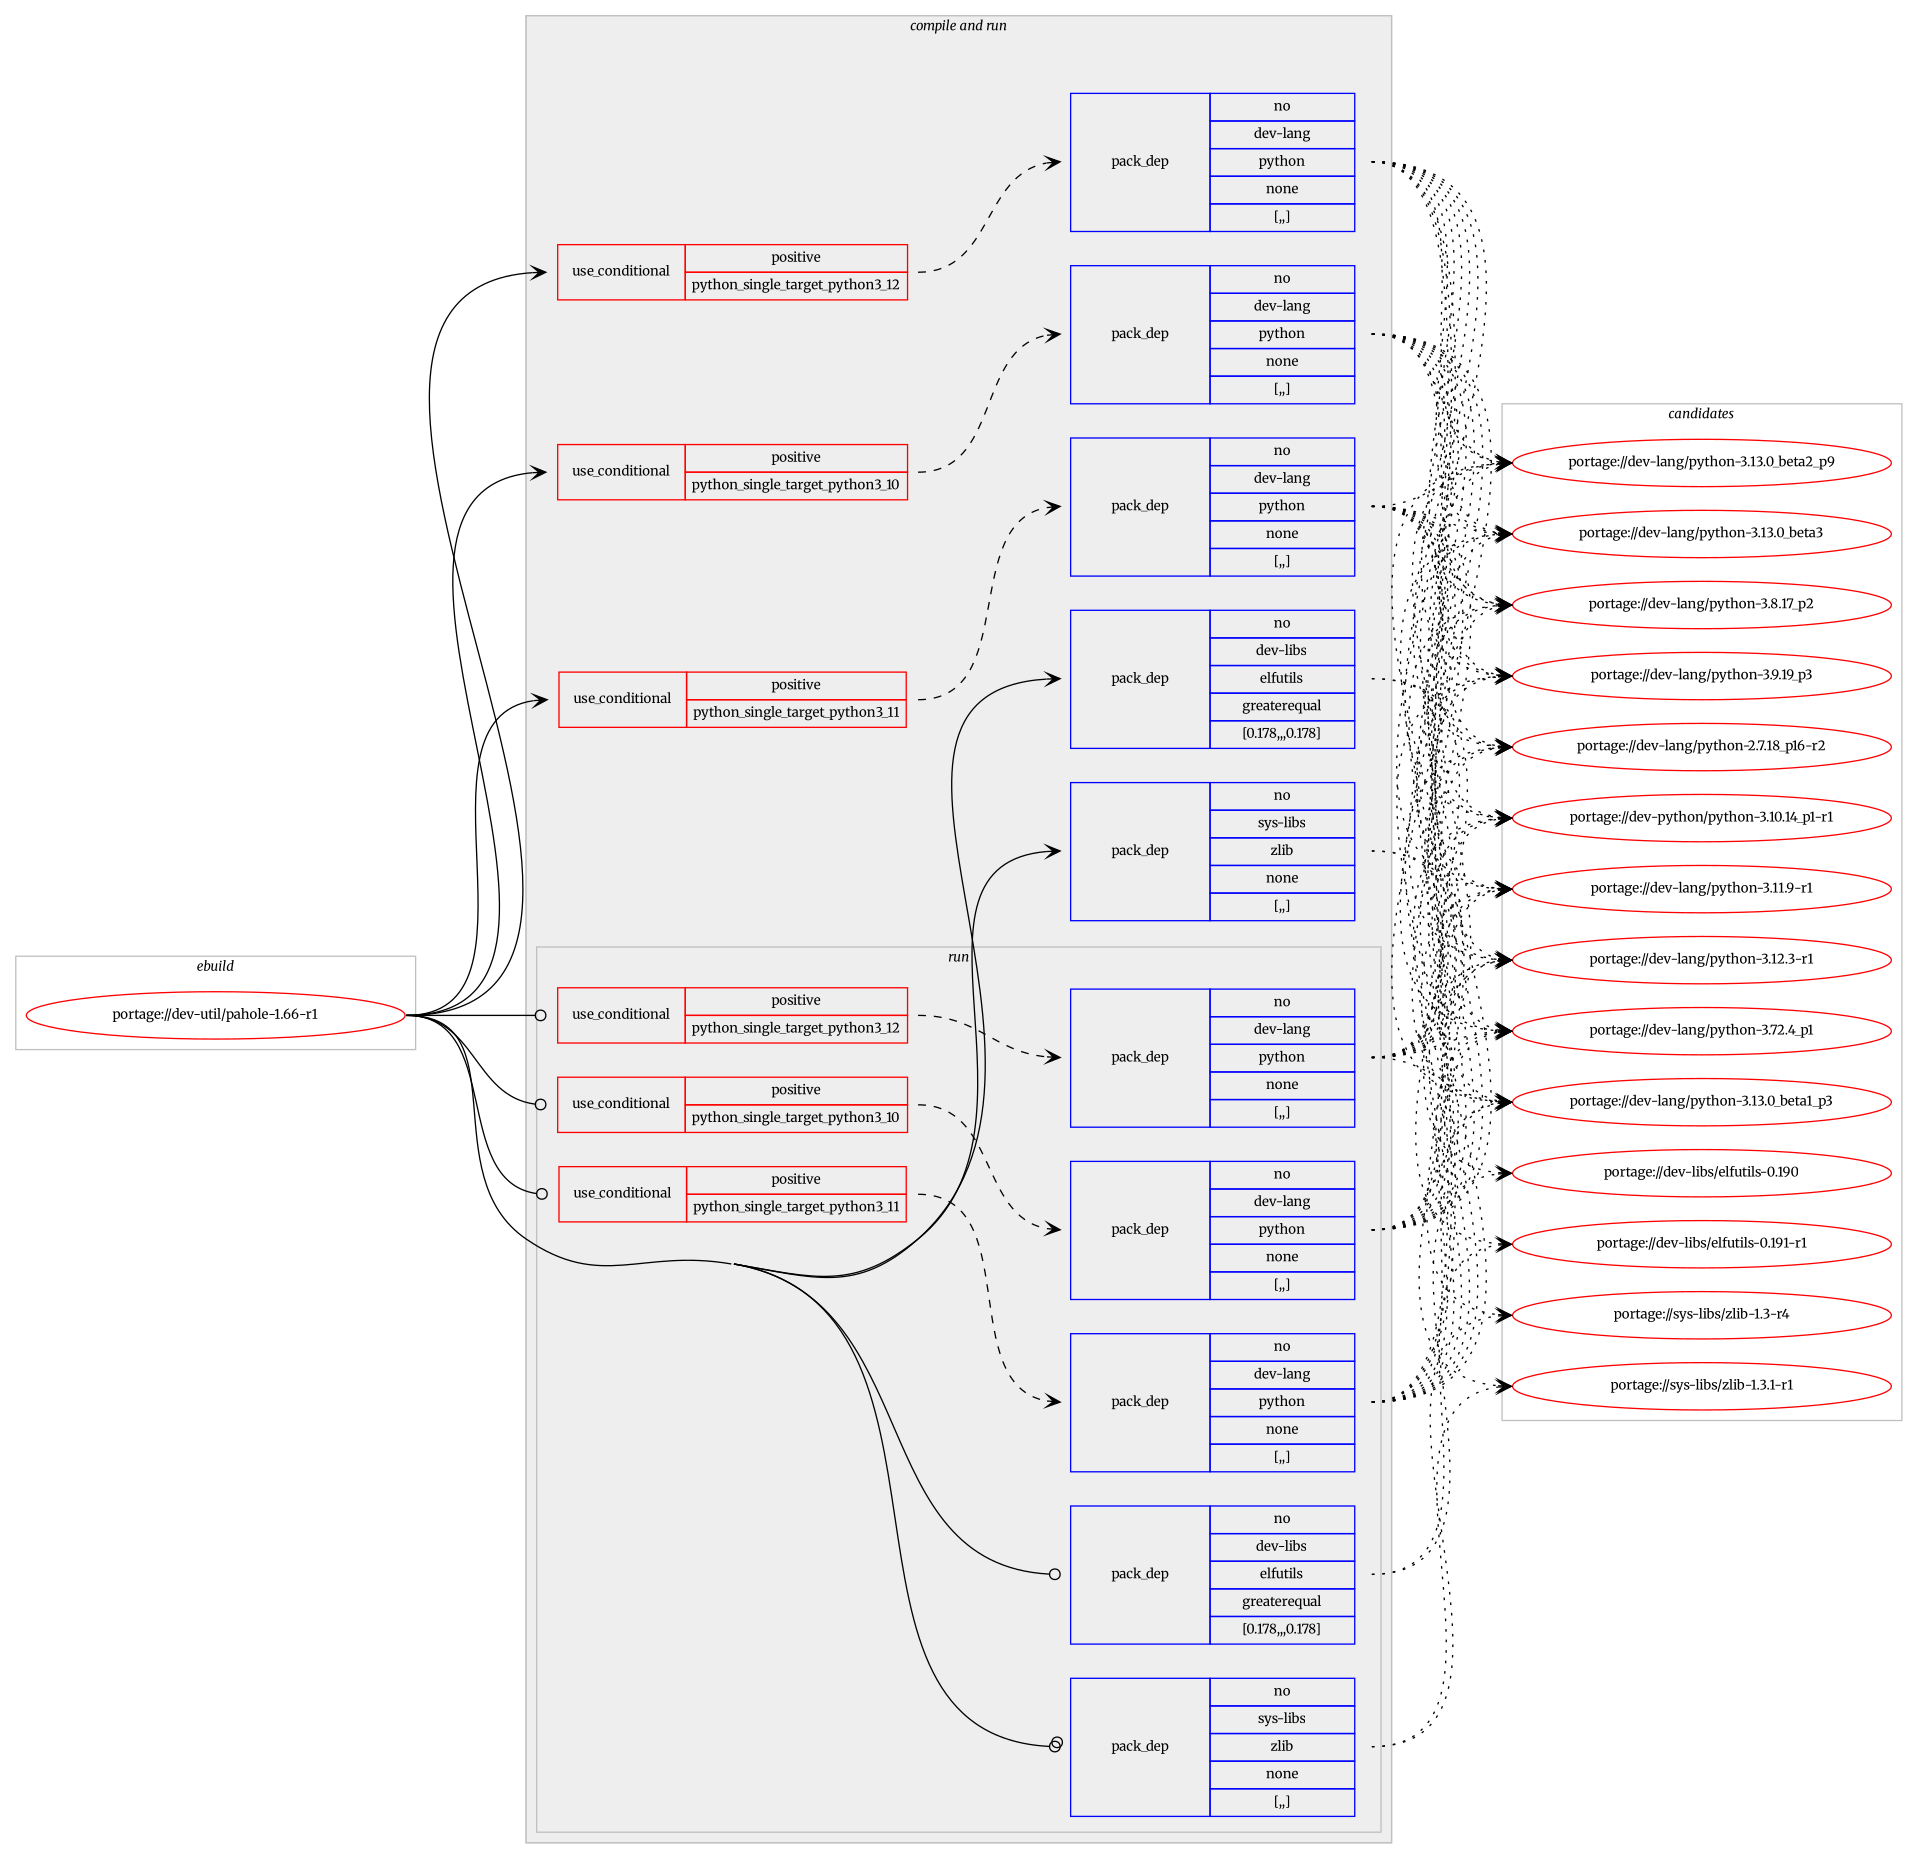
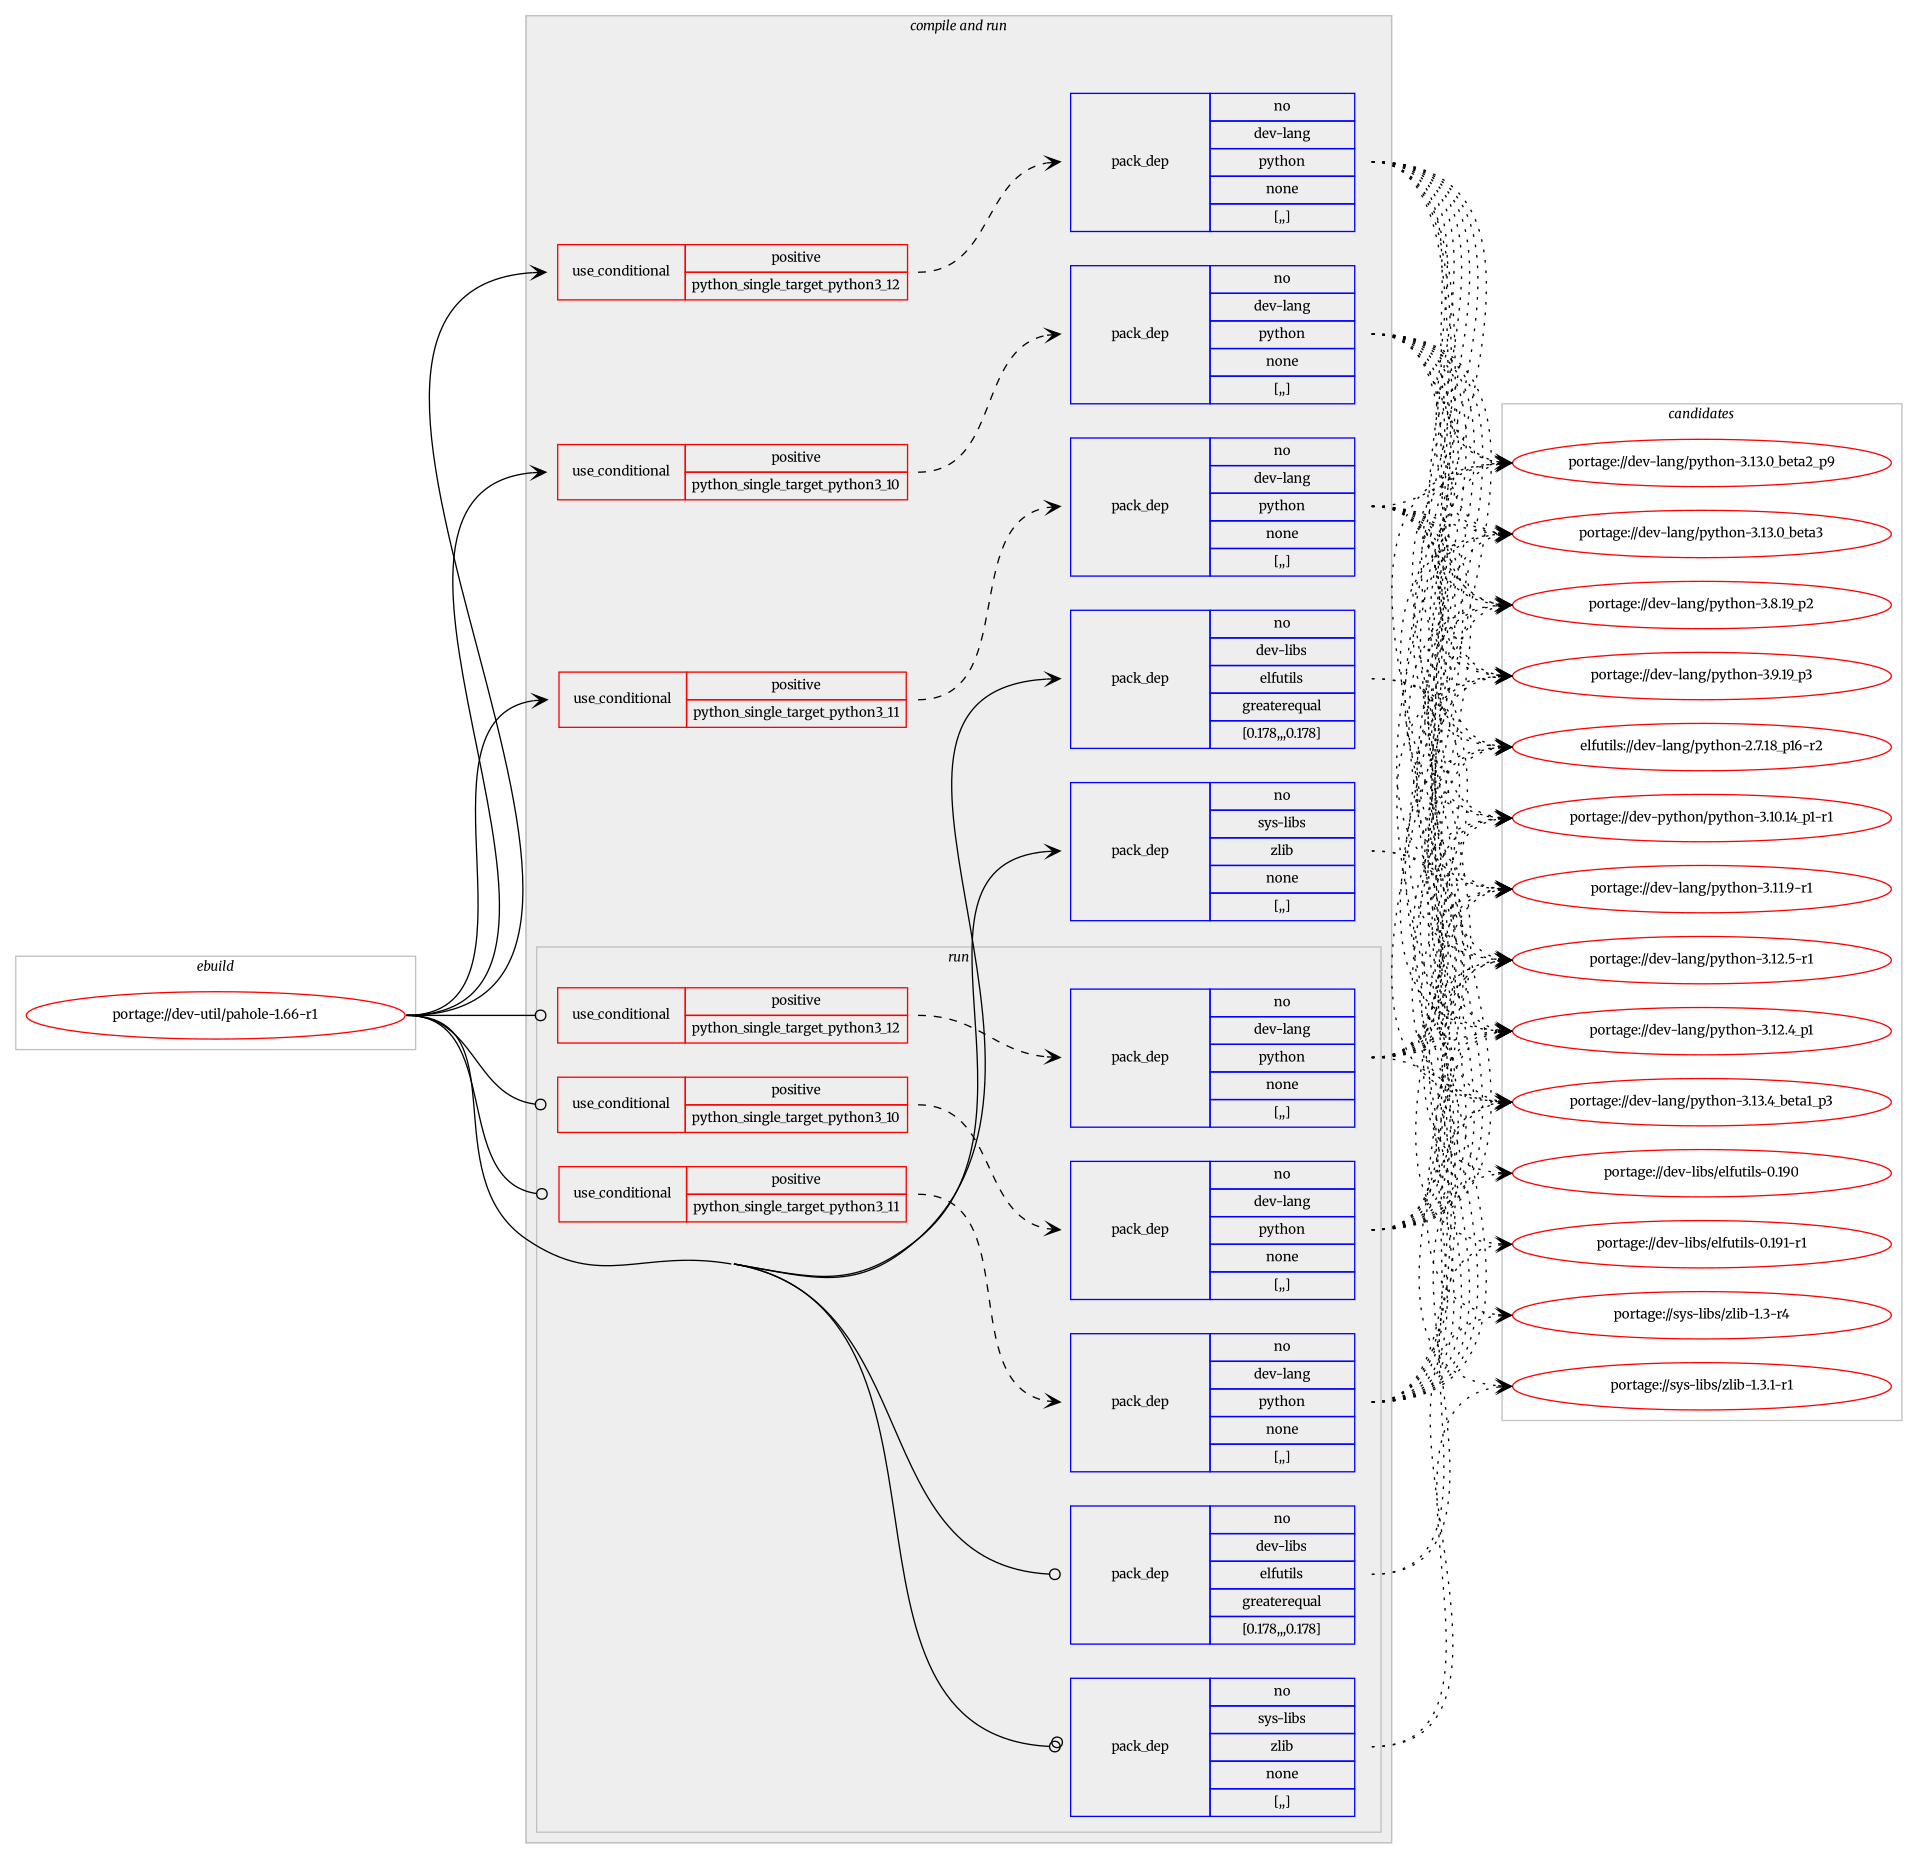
(1702, 605) -> (1702, 605)
(1702, 747) -> (1702, 747)
(1702, 960) -> (1702, 960)
(1702, 1031) -> (1702, 1031)
(1702, 1102) -> (1702, 1102)
